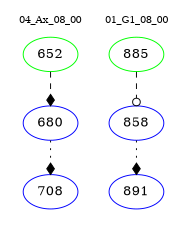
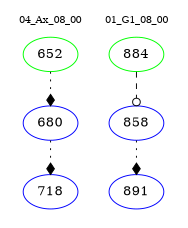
(136, 54) -> (136, 54)
(51, 83) -> (51, 83)
(51, 192) -> (51, 192)
